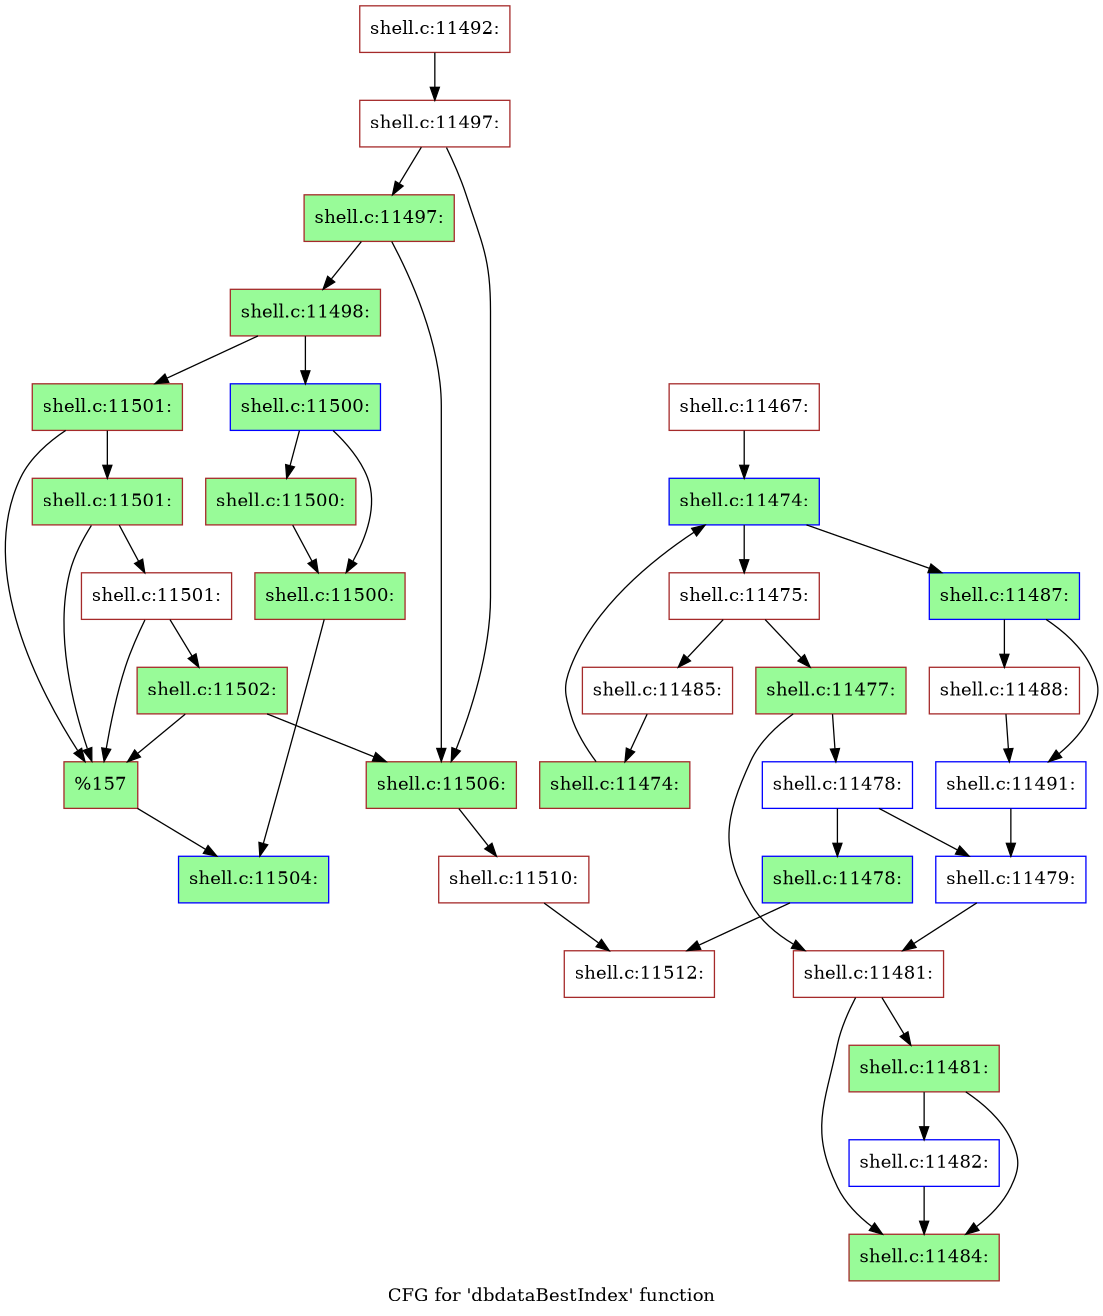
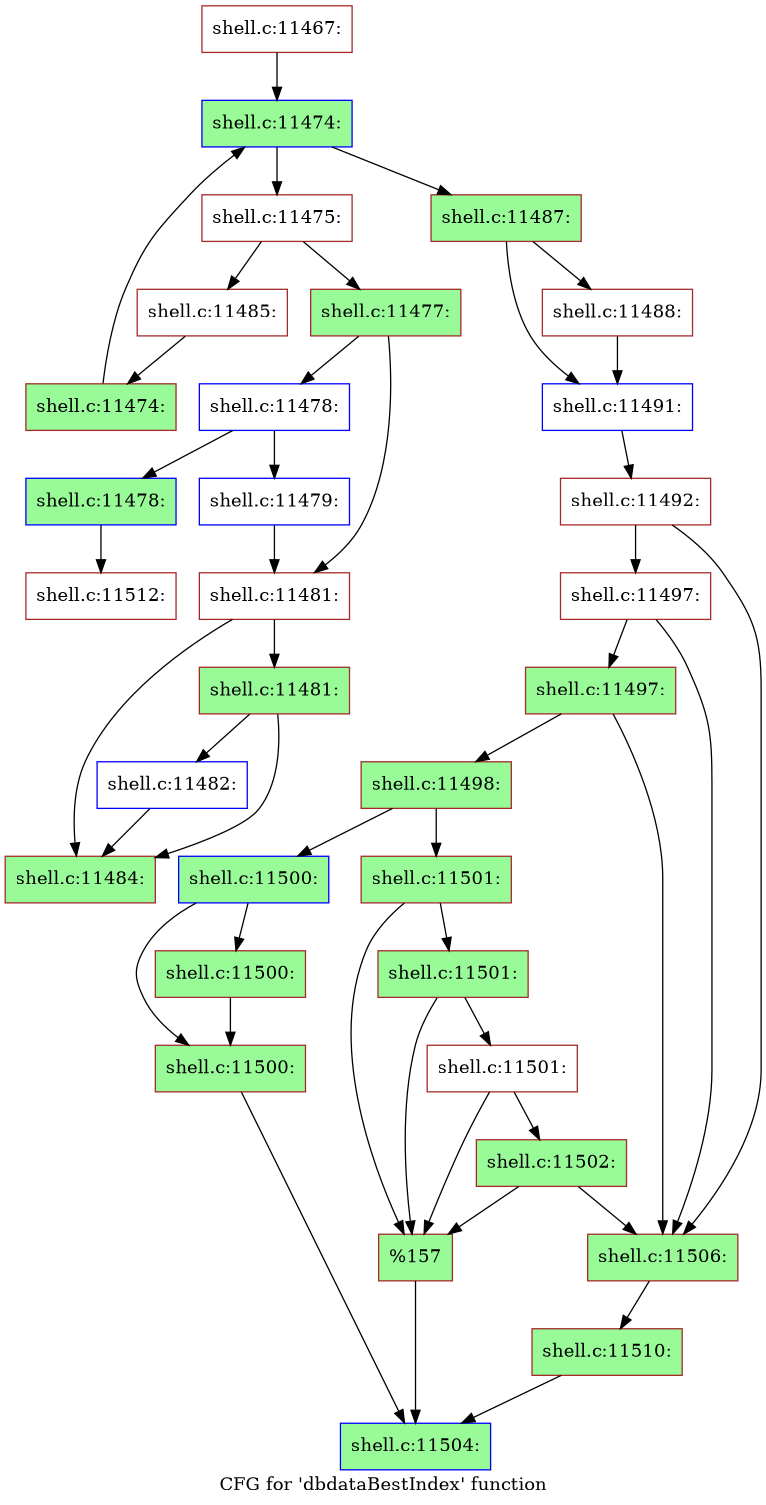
(1004, 596) -> (506, 218)
(1011, 826) -> (625, 448)
none -> (761, 868)
(514, 880) -> (607, 1352)
(571, 923) -> (517, 1396)
